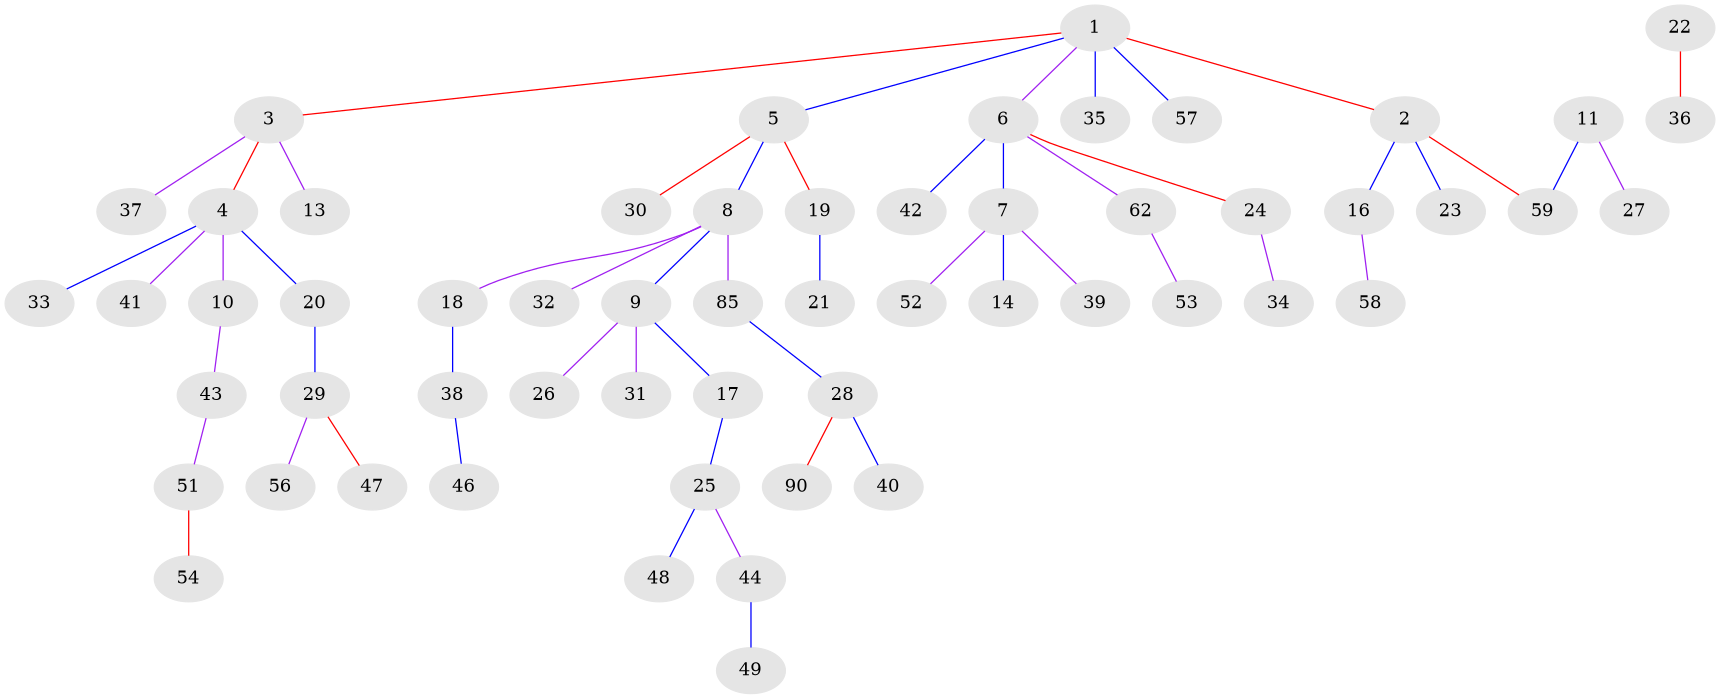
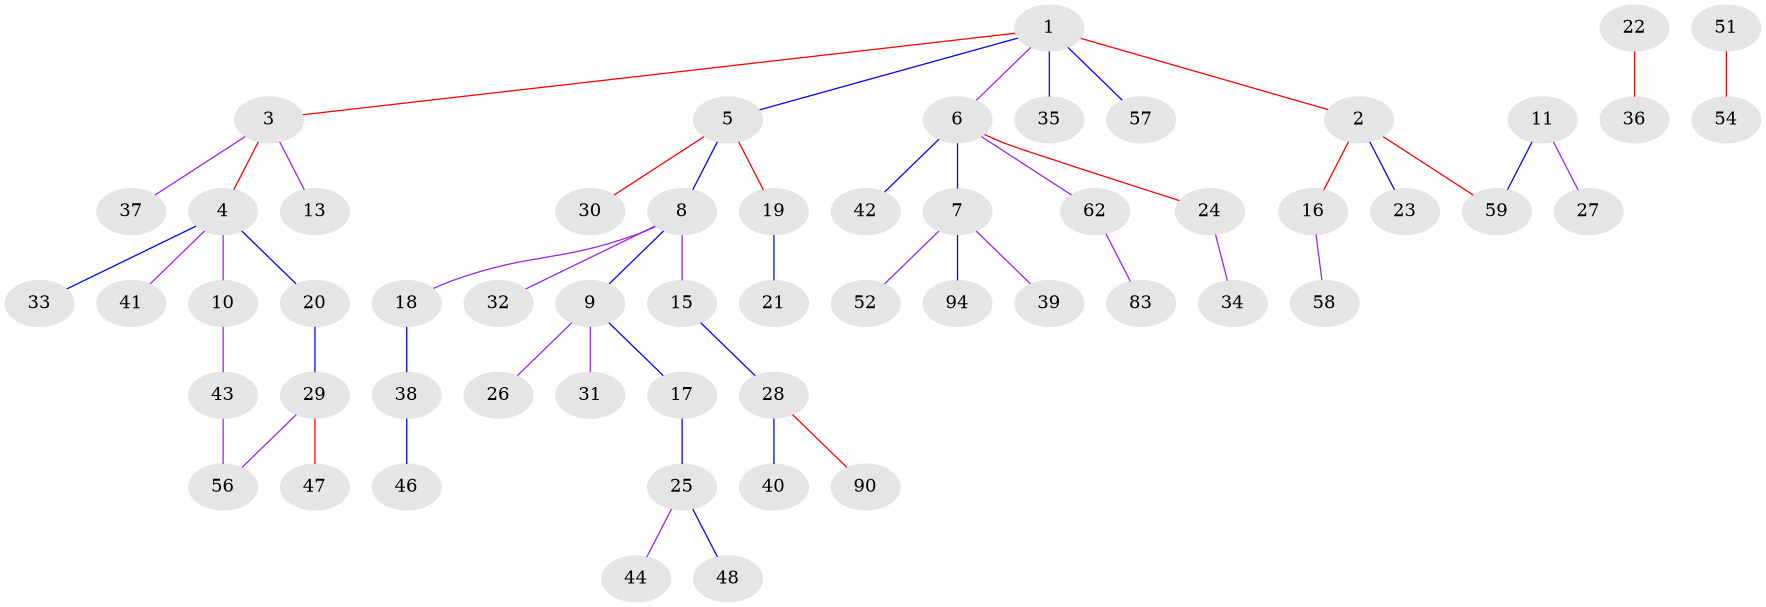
(1382, 166) -> (1336, 166)
(728, 303) -> (682, 303)
(1003, 303) -> (958, 303)
(1187, 303) -> (1141, 303)
(200, 441) -> (223, 441)
(751, 671) -> none
